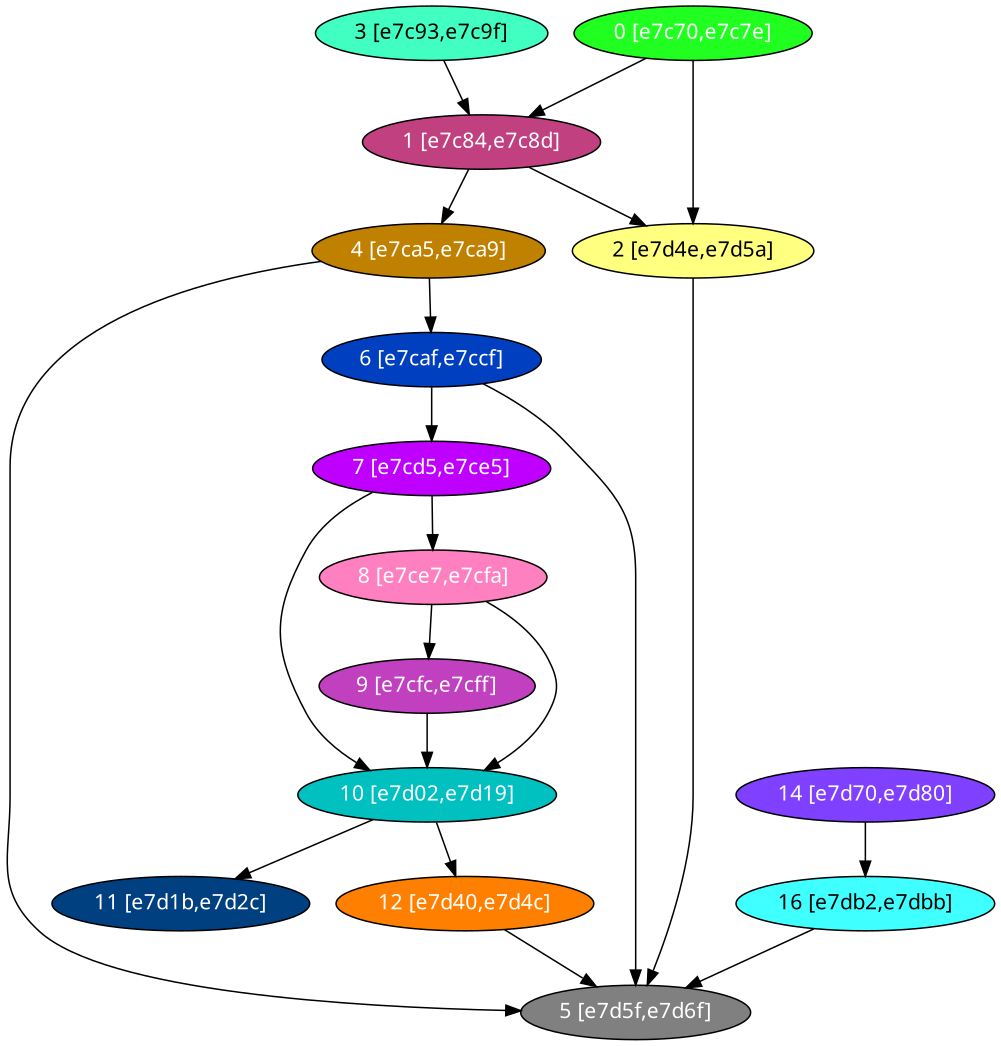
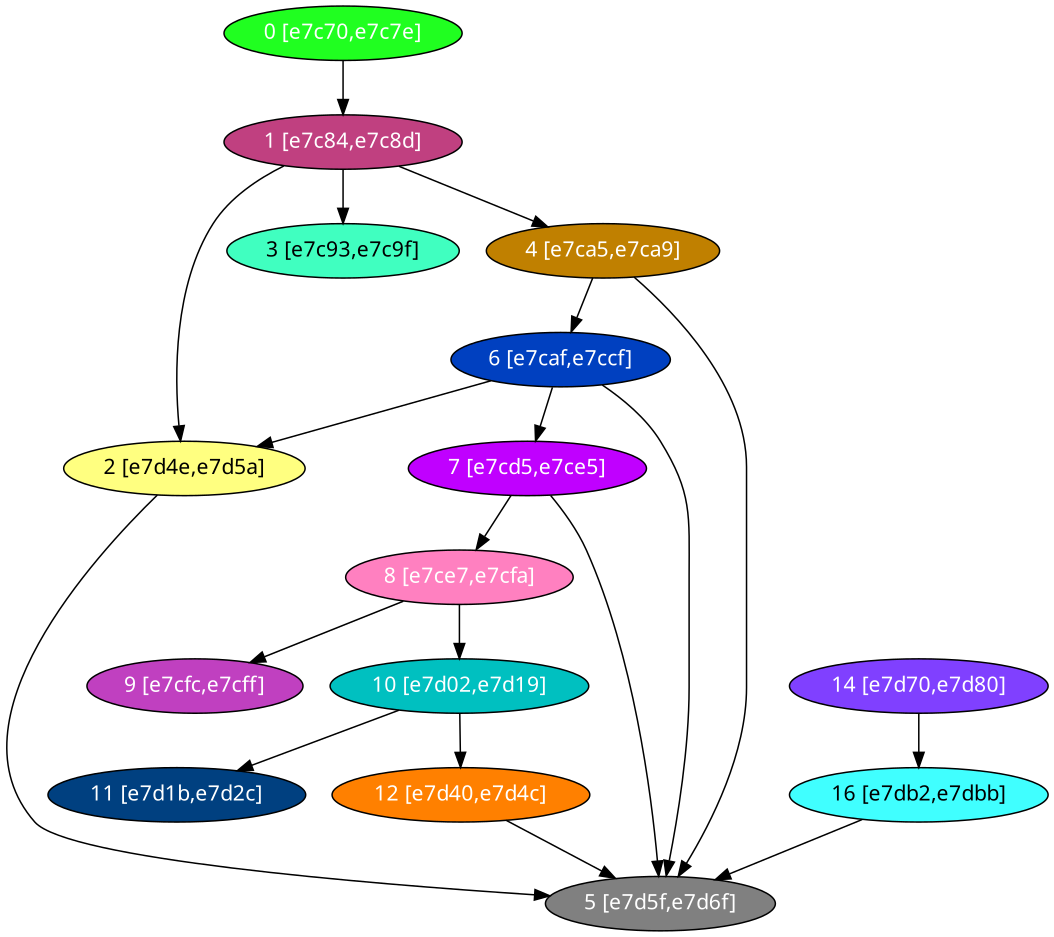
(453, 80) -> (343, 189)
(693, 134) -> (381, 412)
(281, 623) -> (626, 671)
(427, 733) -> none
